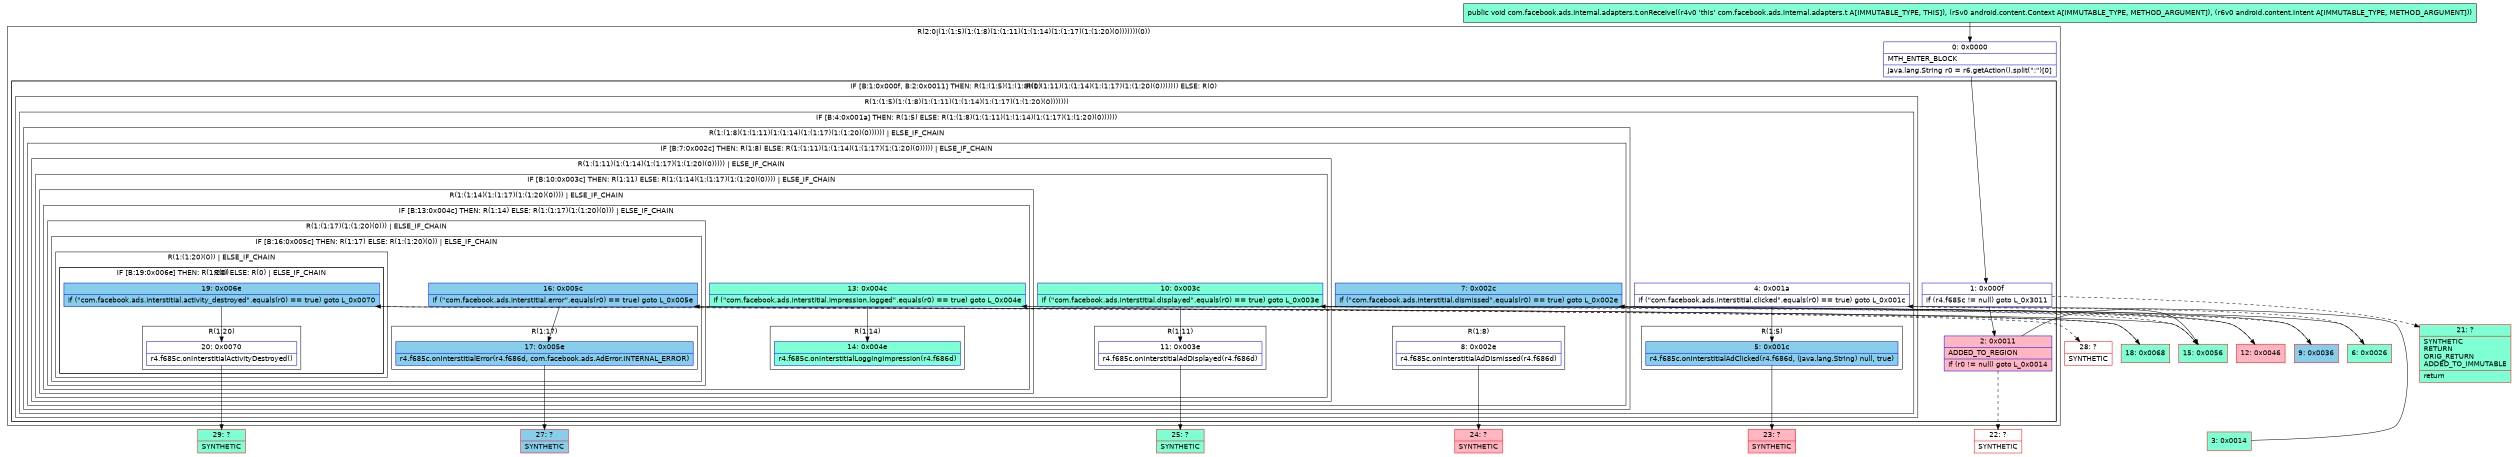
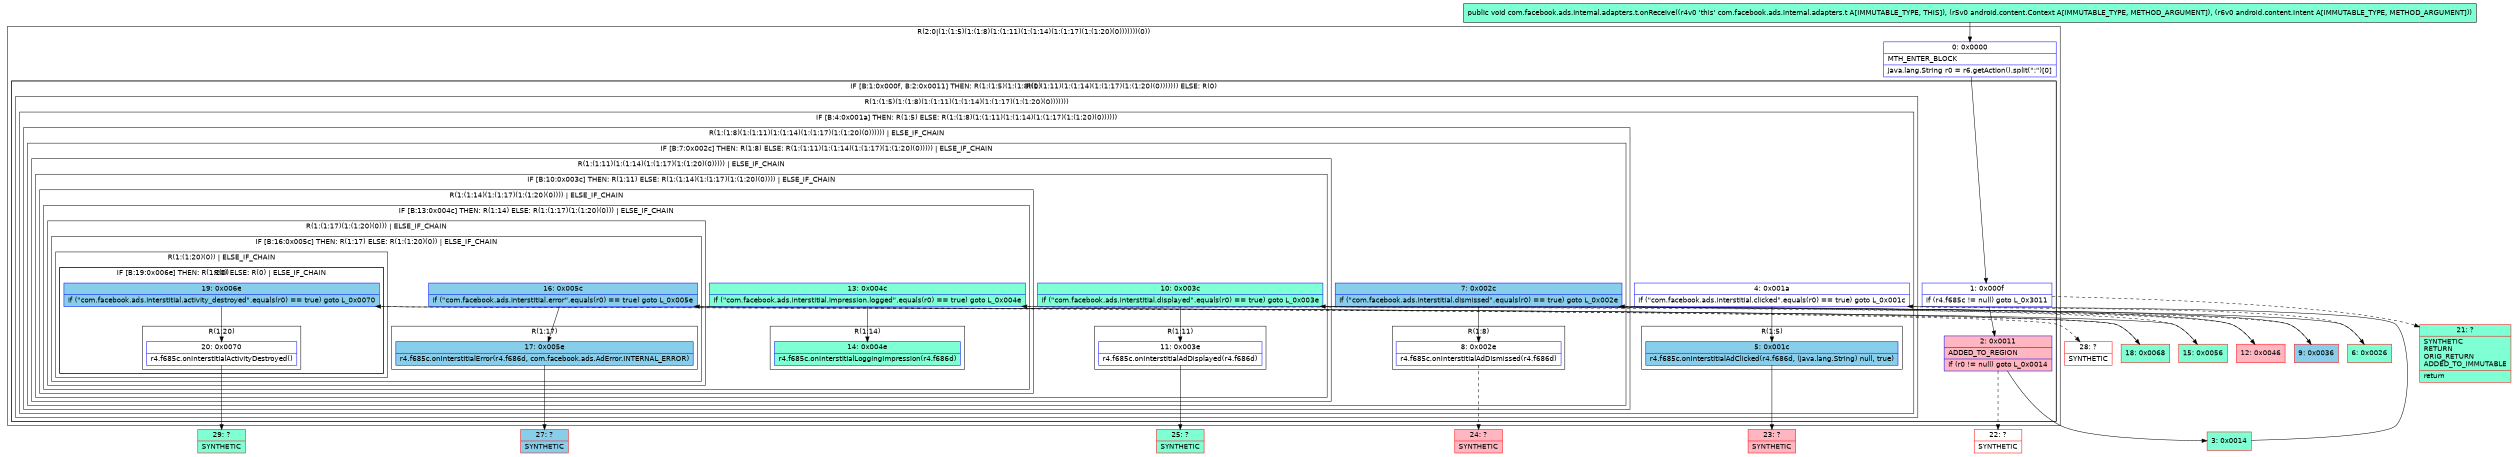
(2111, 310) -> (2092, 434)
none -> (1479, 322)
(1479, 395) -> (1479, 395)
